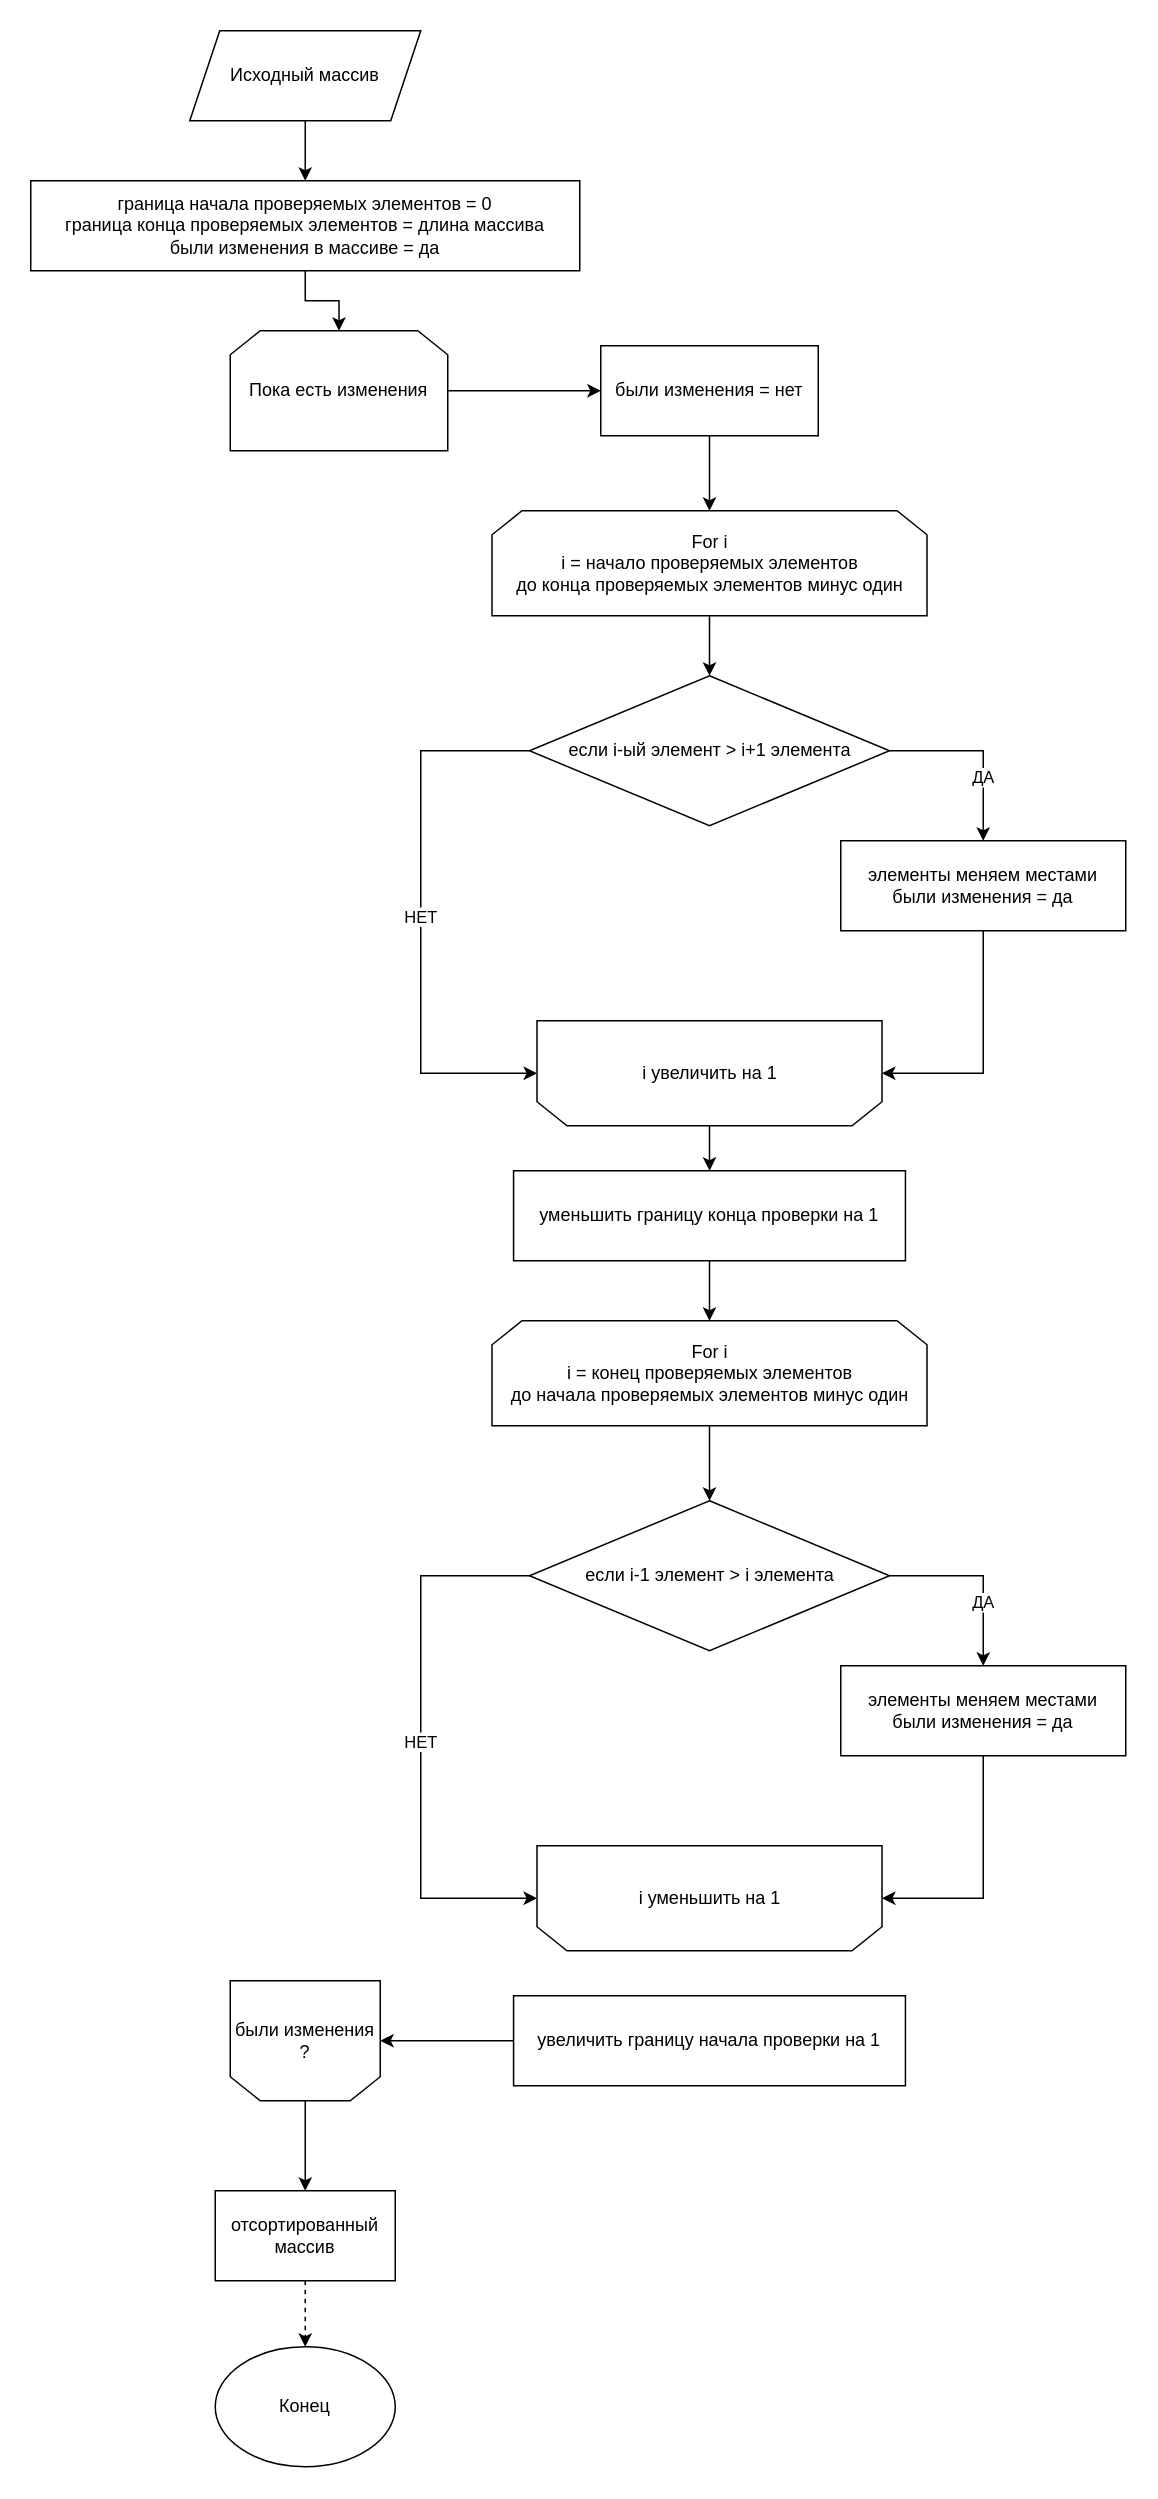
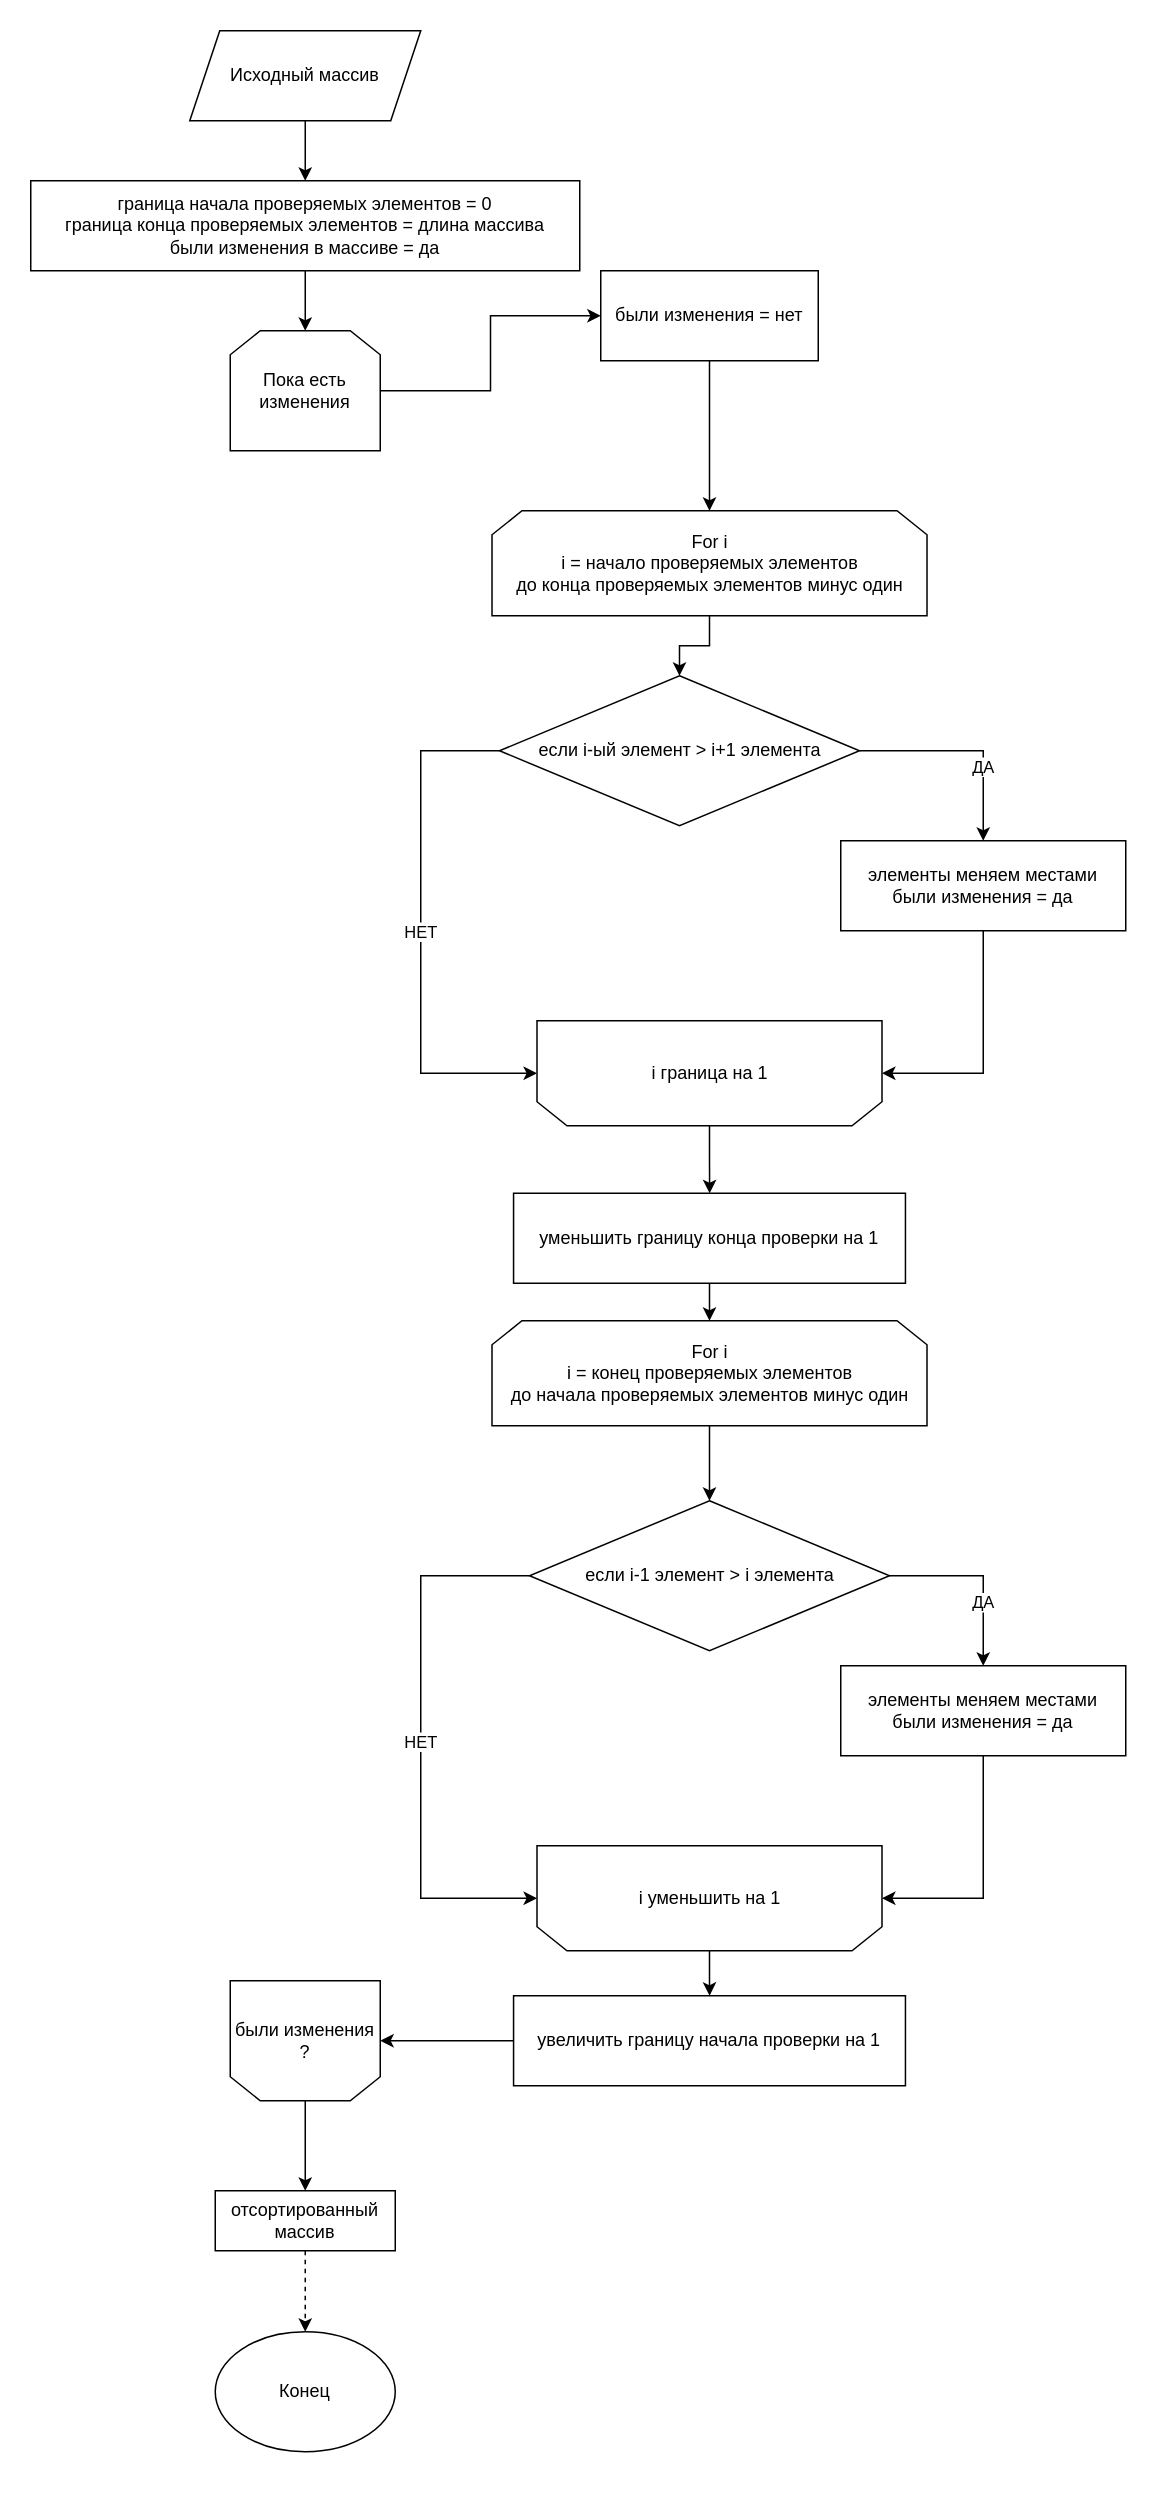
(339, 391) -> (305, 391)
(710, 391) -> (710, 316)
(710, 751) -> (680, 751)
(710, 1073) -> (710, 1073)
(710, 1216) -> (710, 1238)
none -> (710, 1968)
(305, 2236) -> (305, 2221)
(305, 2407) -> (305, 2392)
